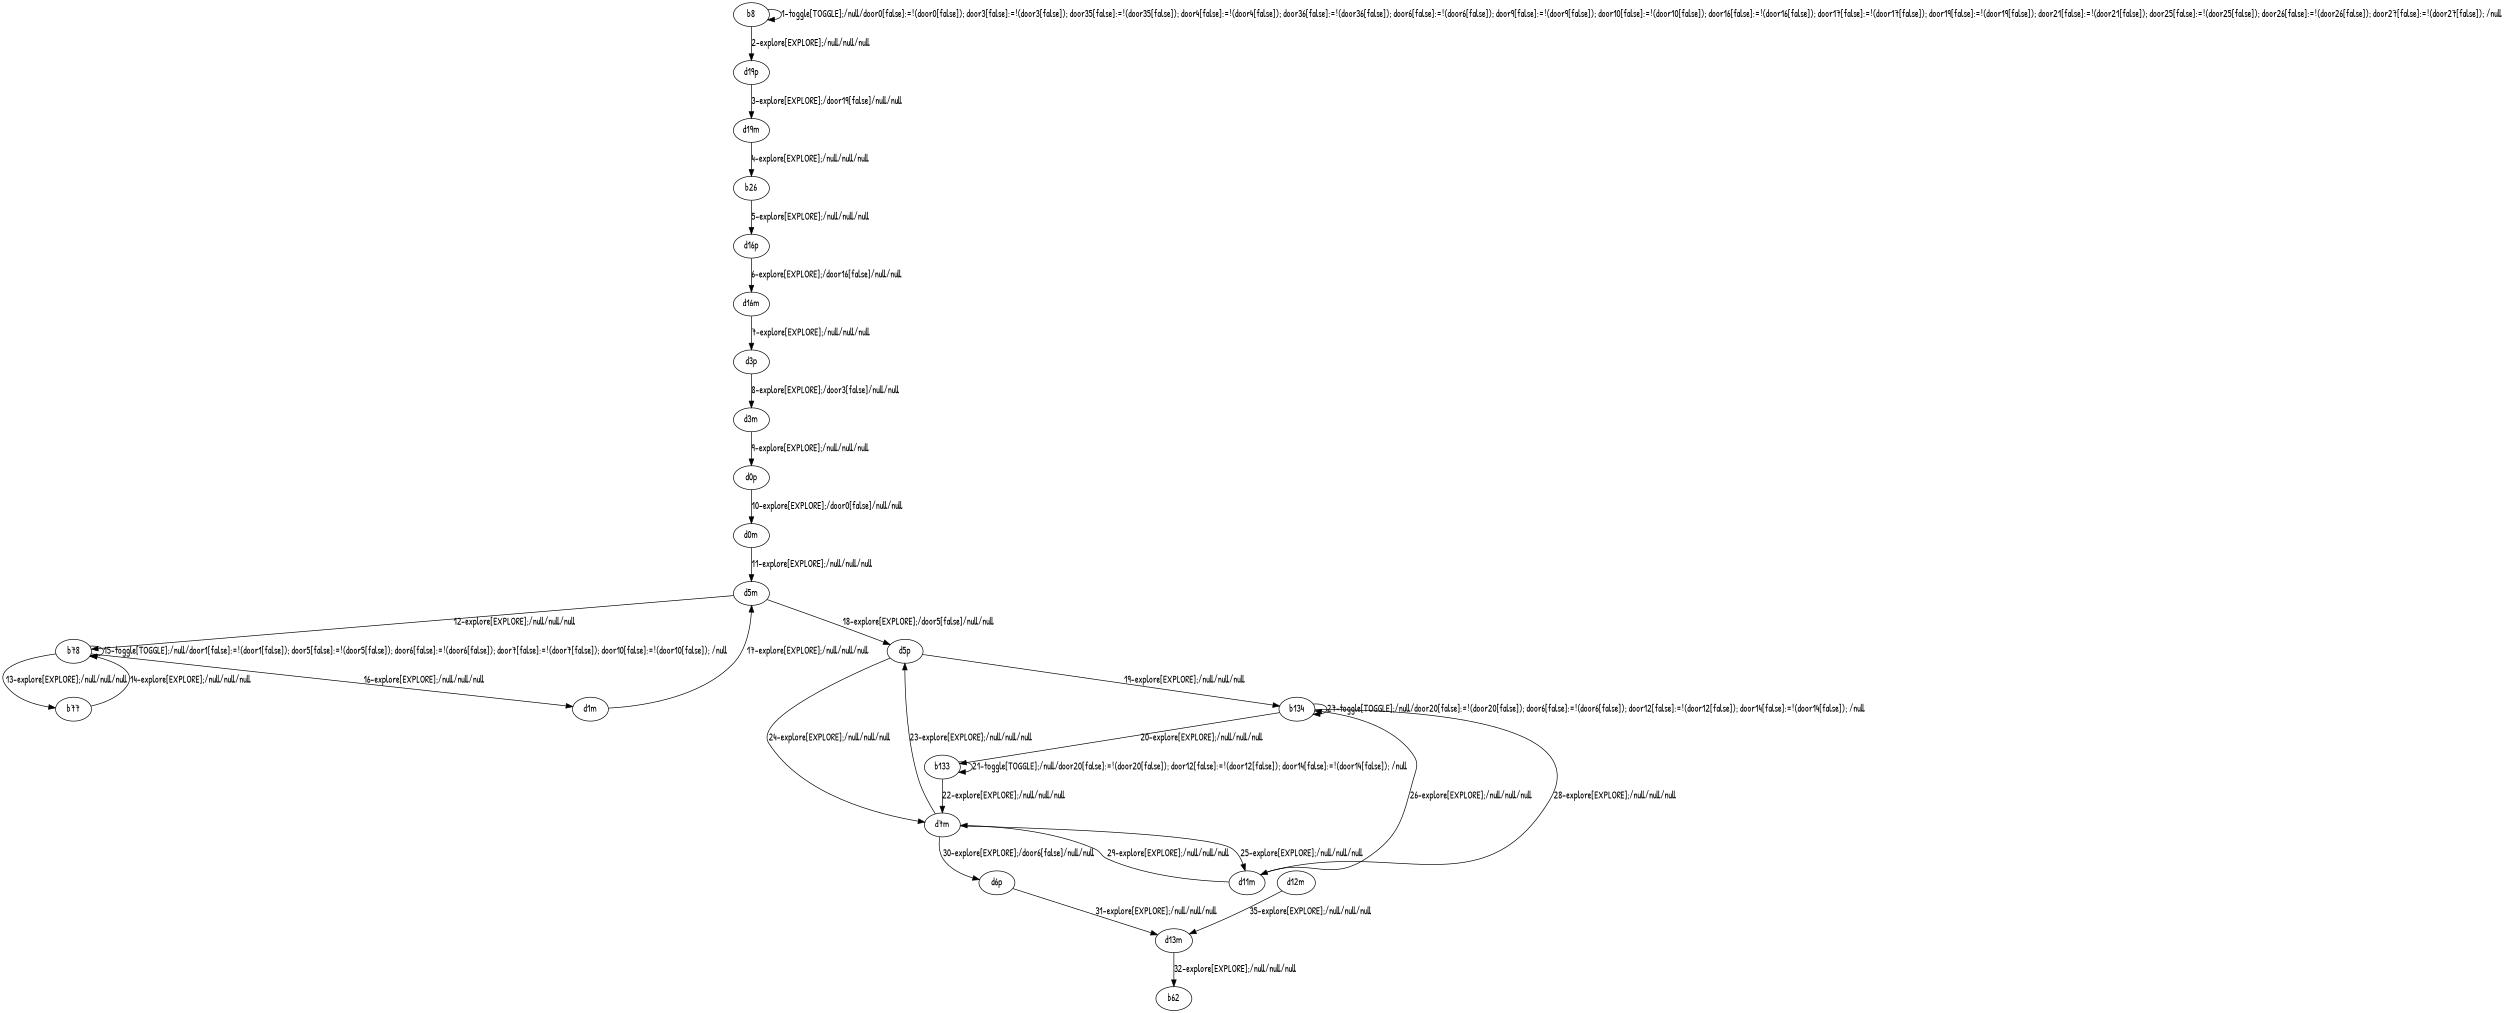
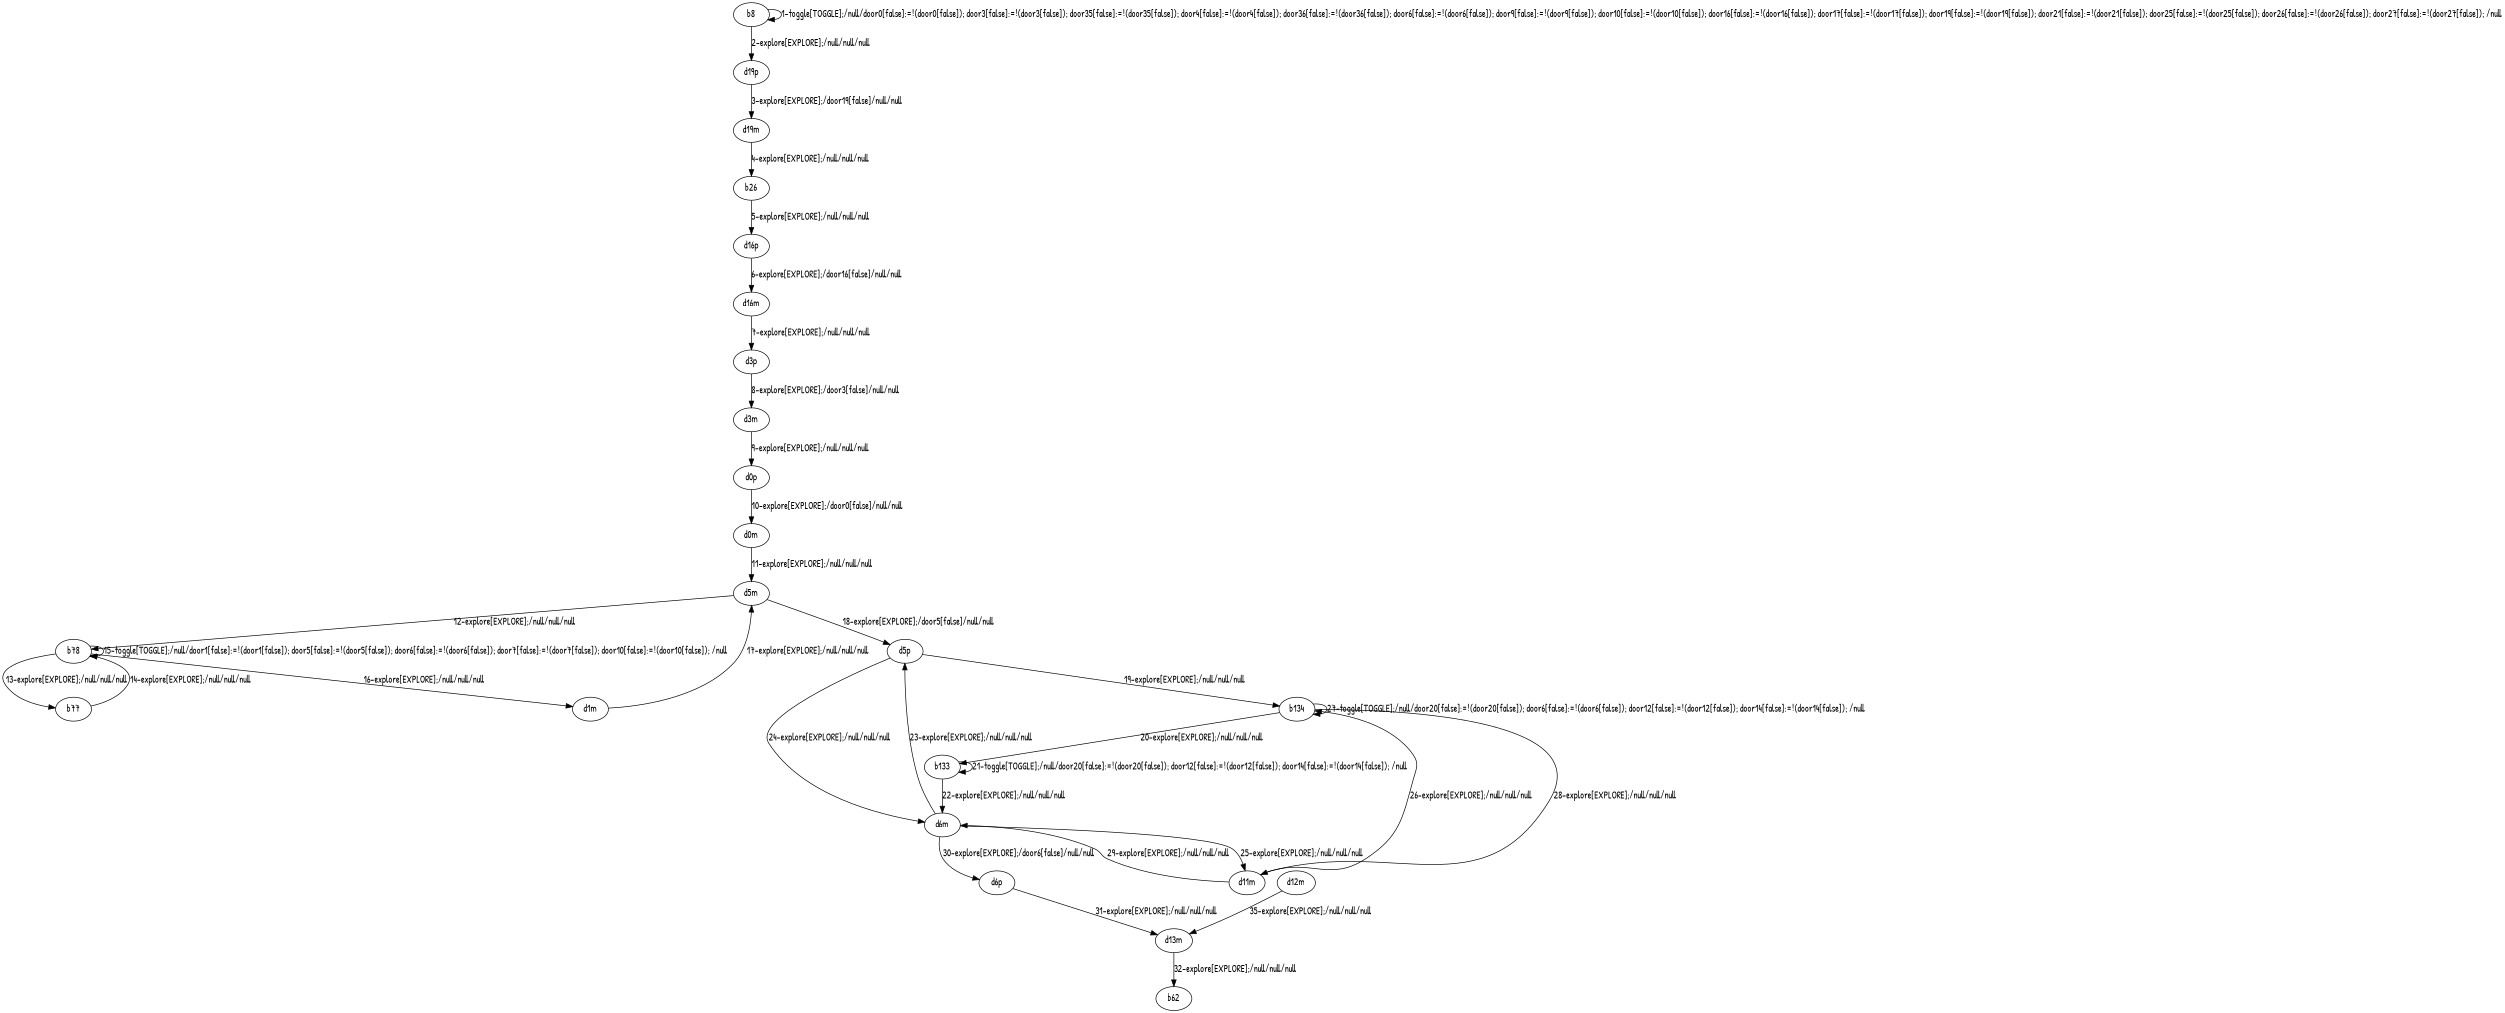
(942, 825) -> (942, 825)
